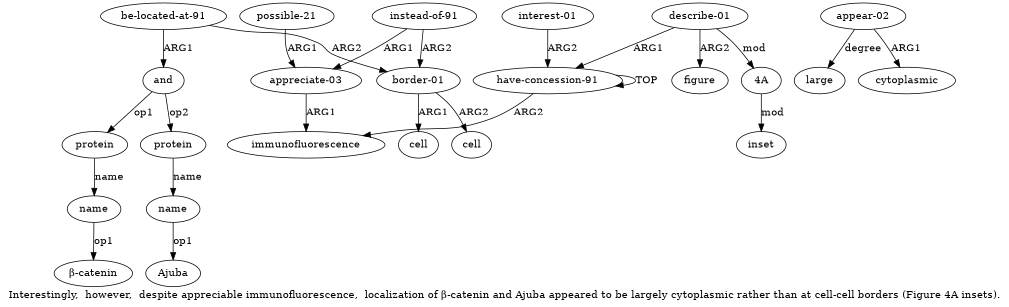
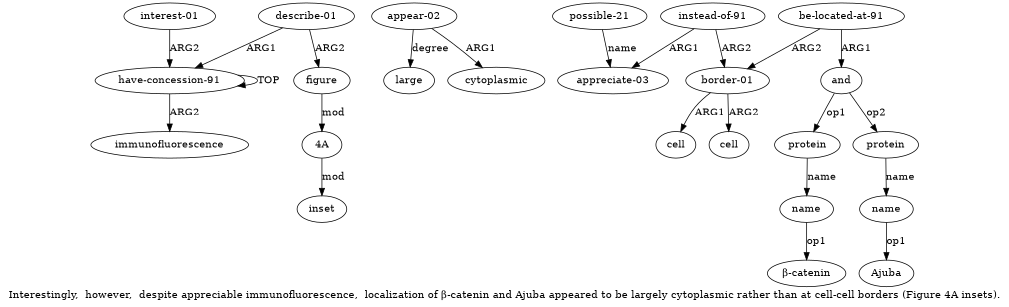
(734, 44) -> (322, 109)
(303, 48) -> (623, 48)
(306, 109) -> none
